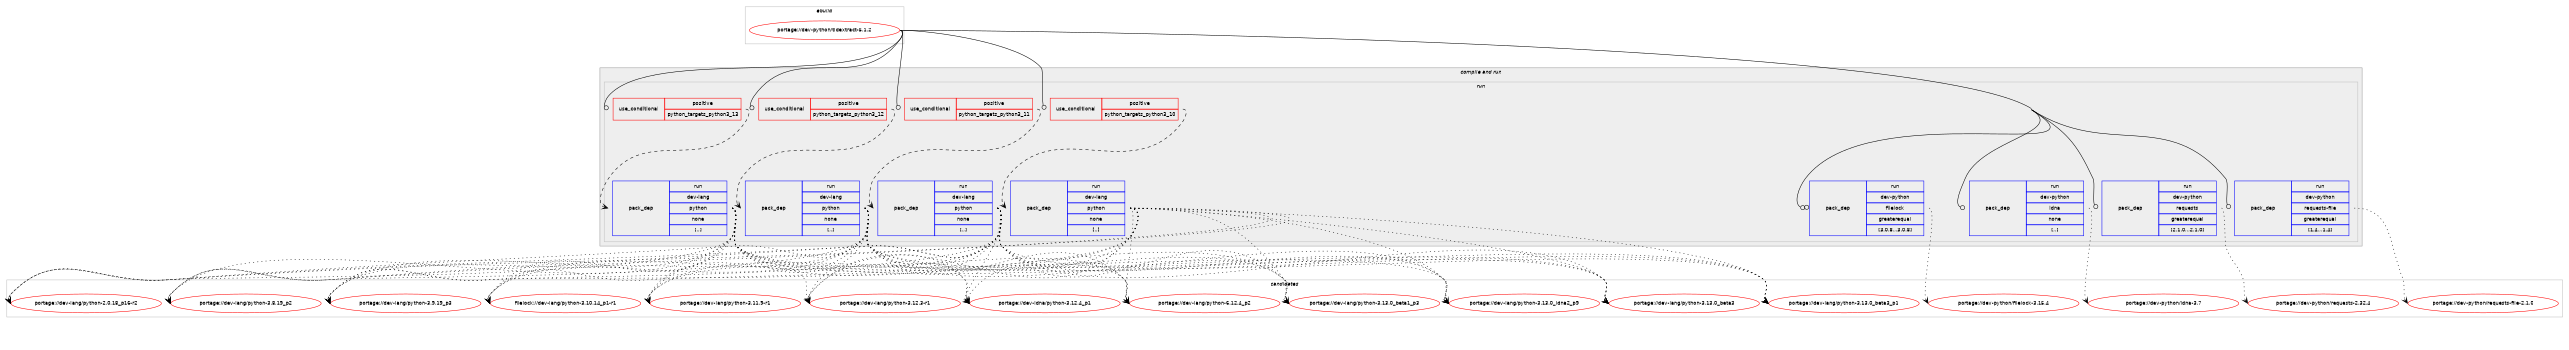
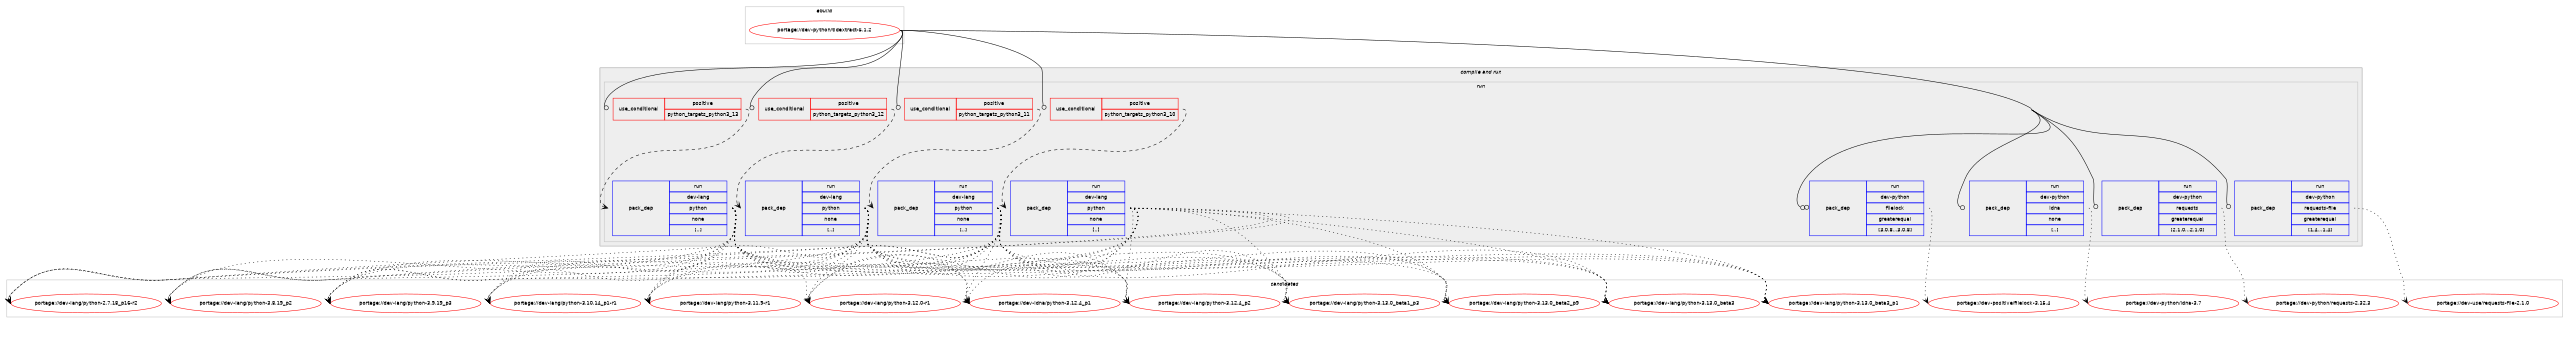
(86, 303) -> (86, 303)
(566, 303) -> (566, 303)
(885, 303) -> (885, 303)
(1205, 303) -> (1205, 303)
(1524, 303) -> (1524, 303)
(2004, 303) -> (2004, 303)
(2323, 303) -> (2323, 303)
(2483, 303) -> (2483, 303)
